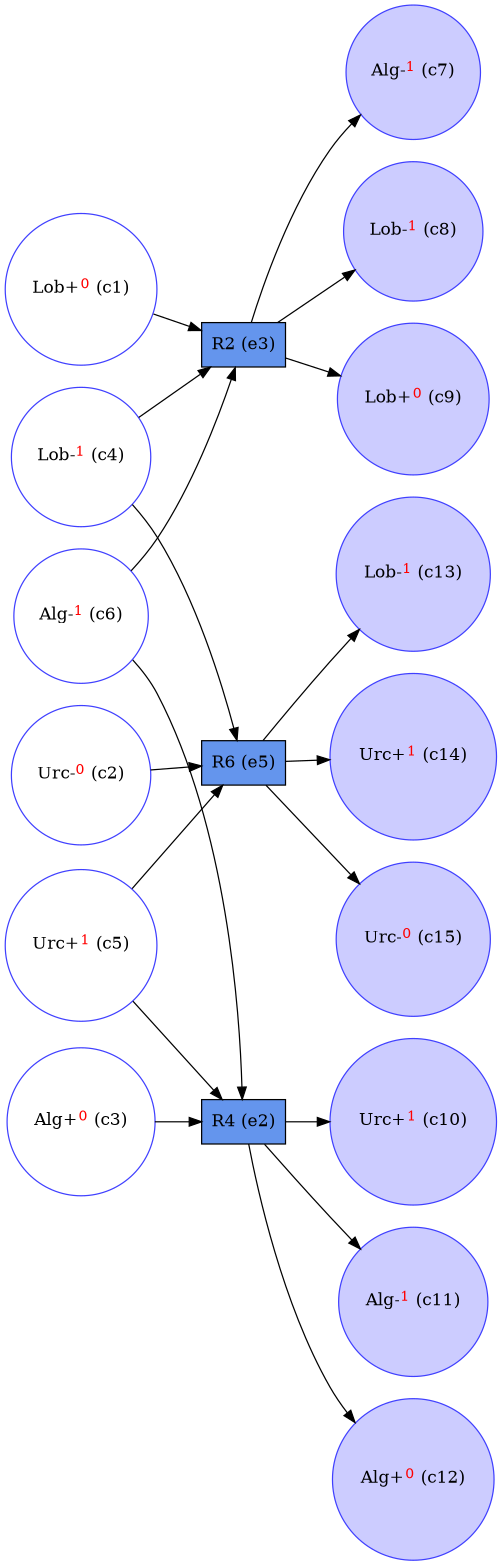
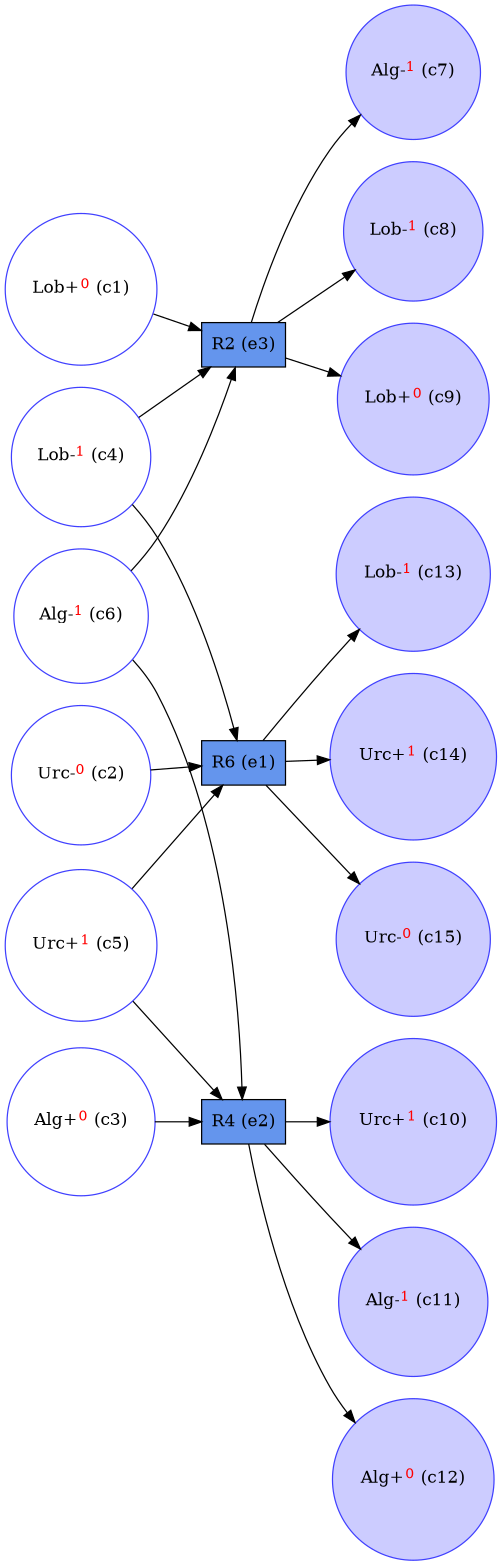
(244, 763) -> (244, 763)
